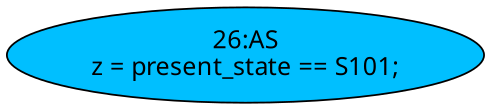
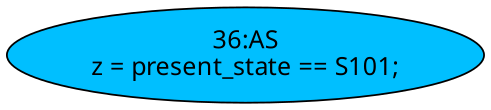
(245, 55) -> (245, 55)
